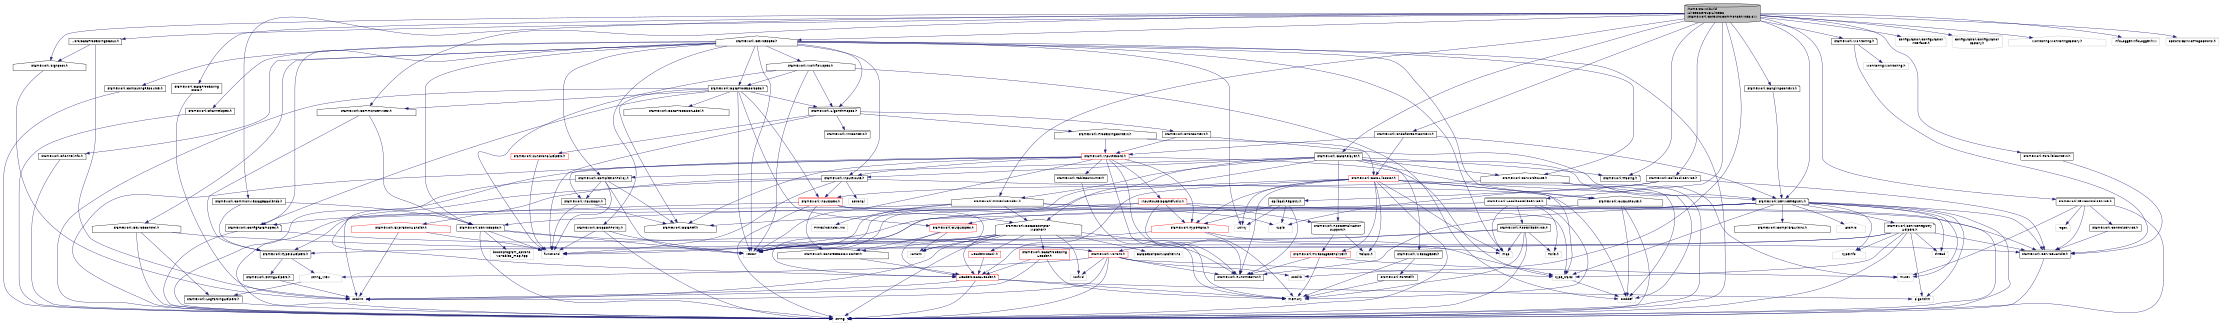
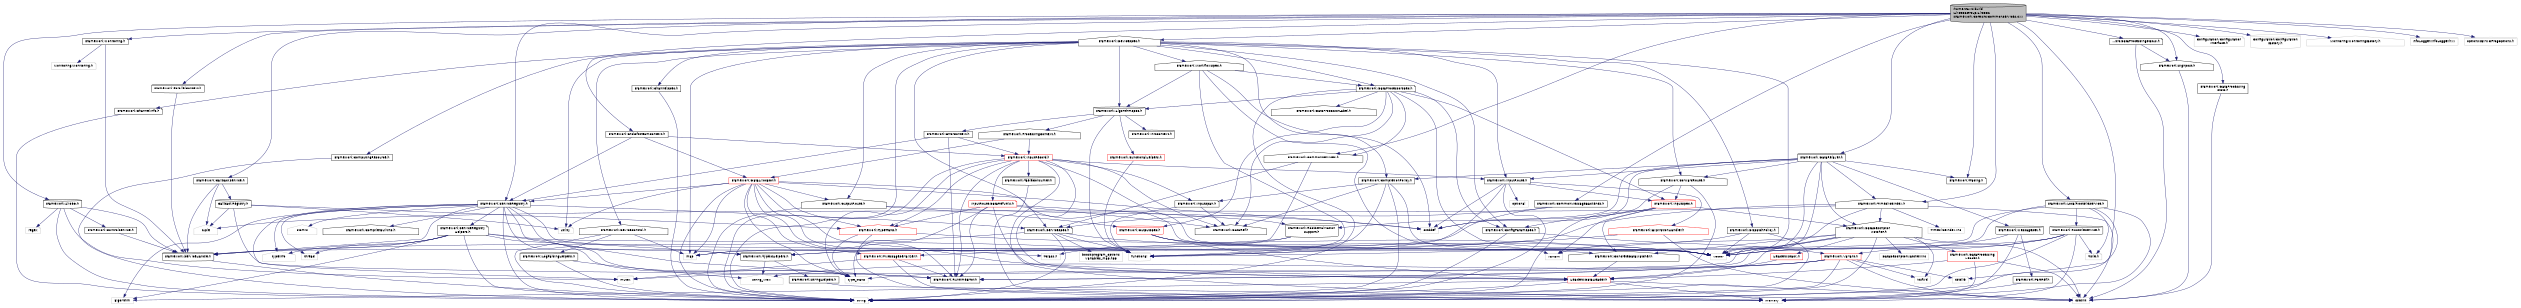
(1772, 89) -> none
(2085, 202) -> (63, 204)
none -> (952, 205)
none -> (1869, 248)
(269, 288) -> (655, 270)
(1594, 288) -> (1098, 204)
